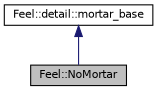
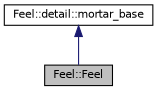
(79, 75) -> (79, 75)
